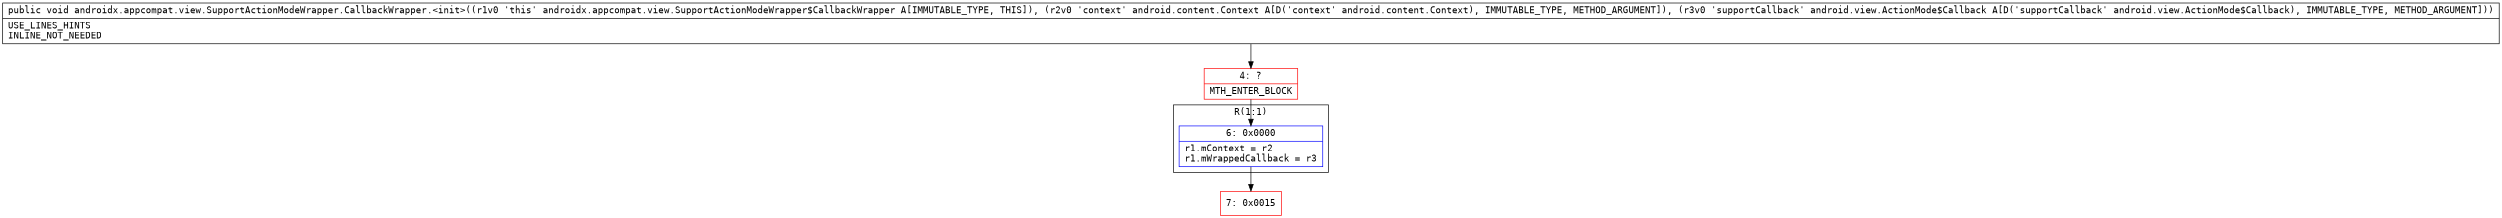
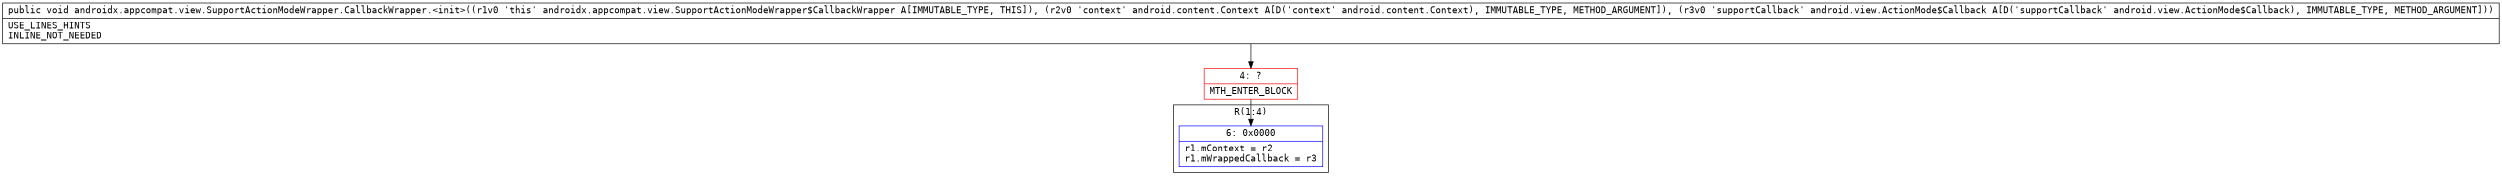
(1251, 113) -> (1251, 113)
(1251, 203) -> none
